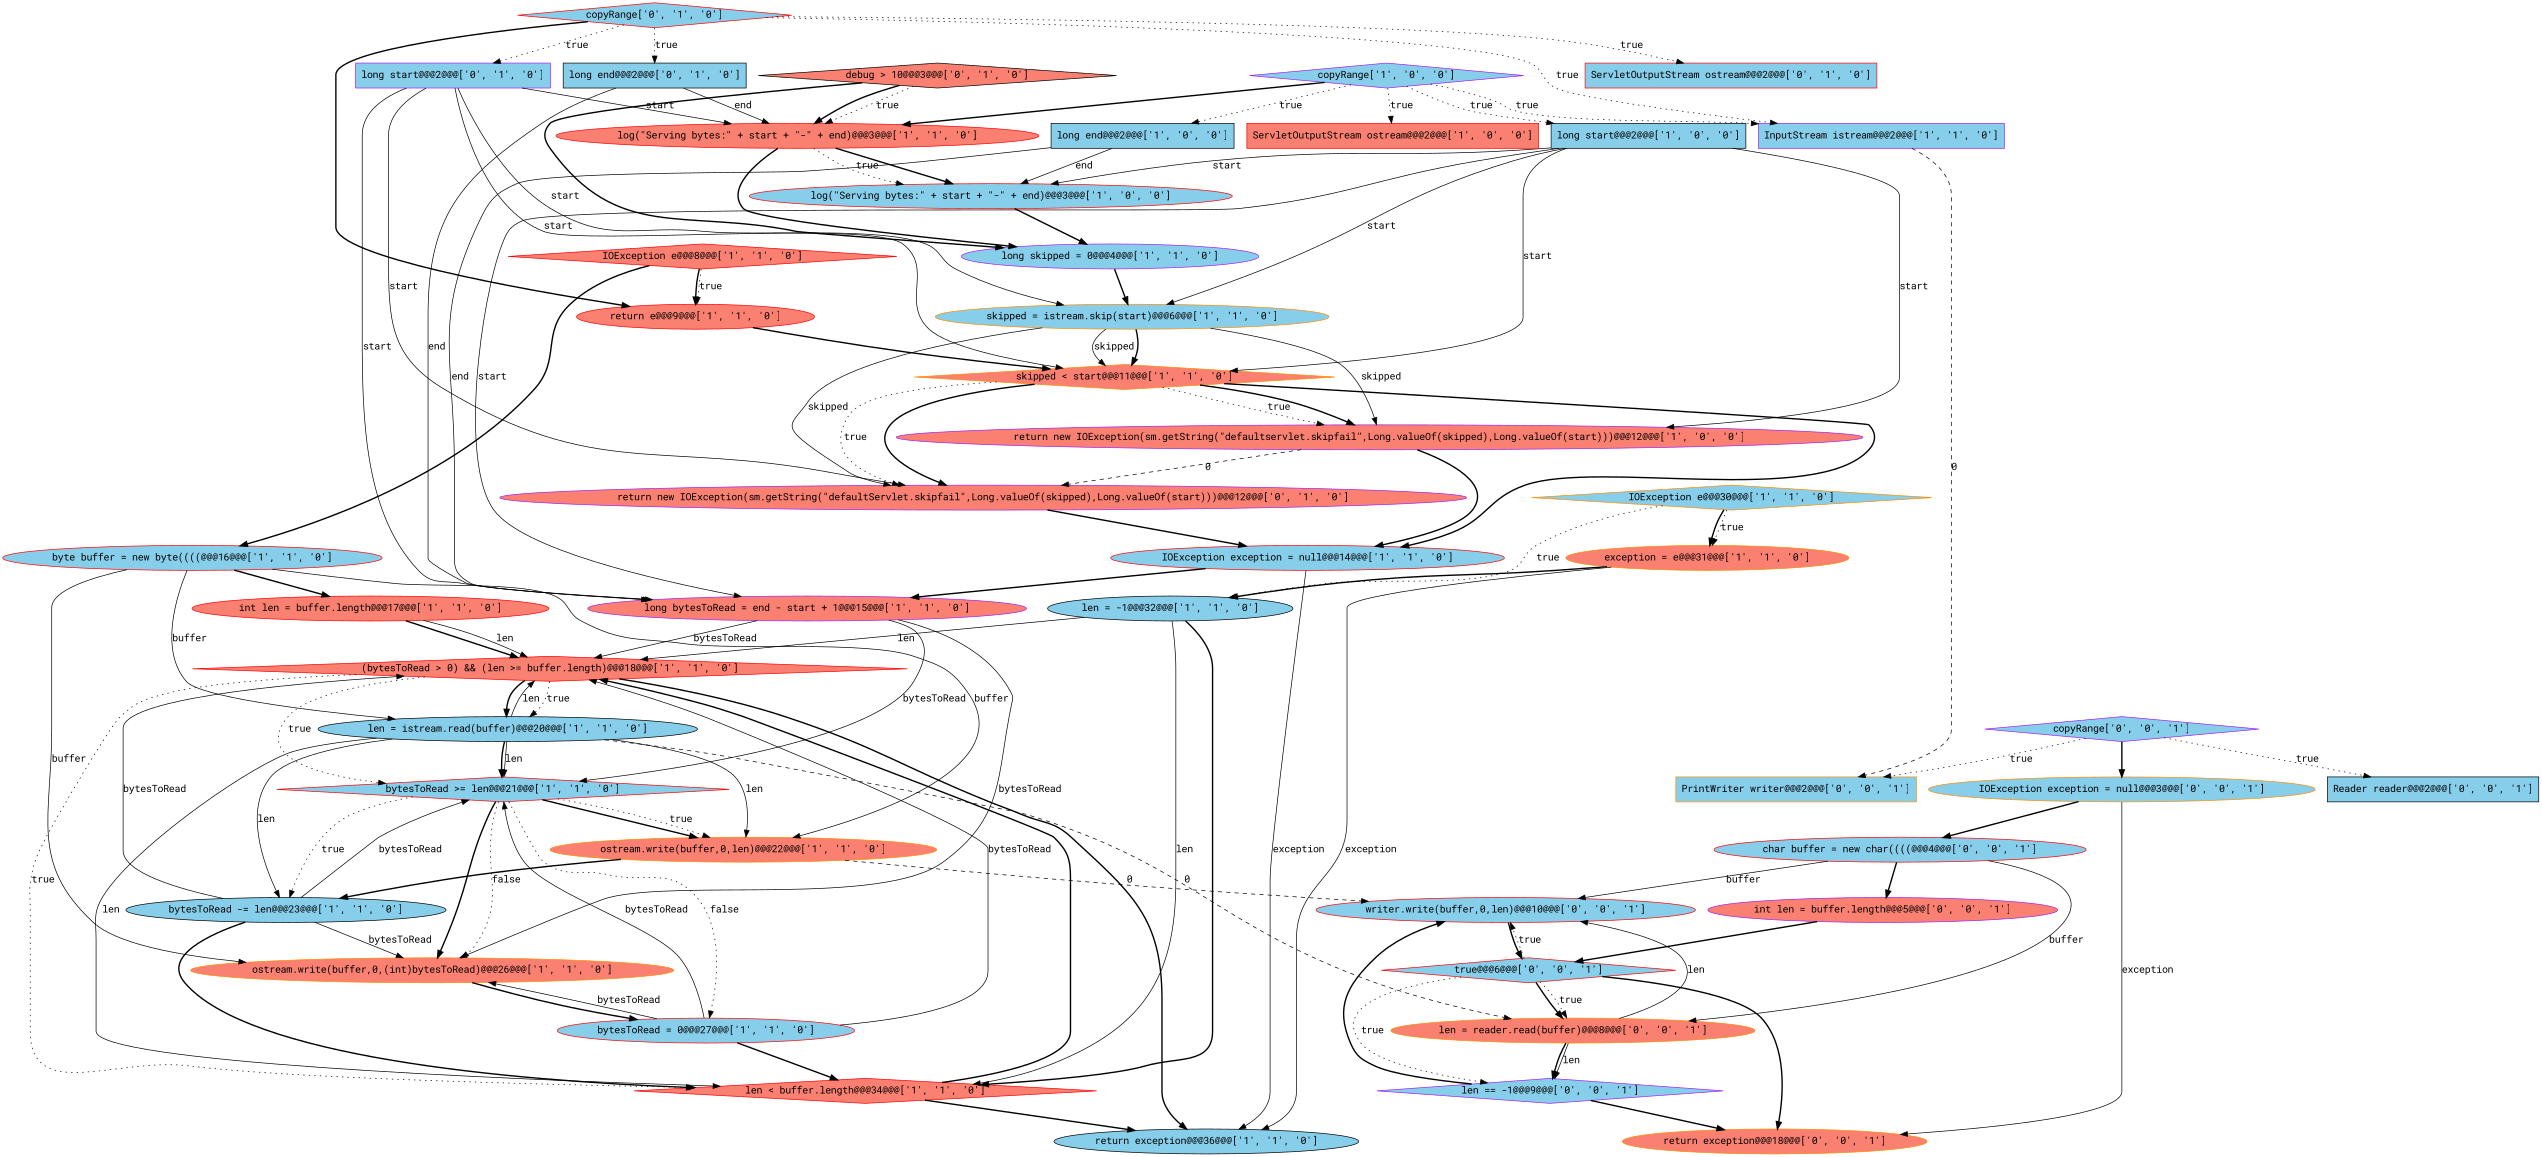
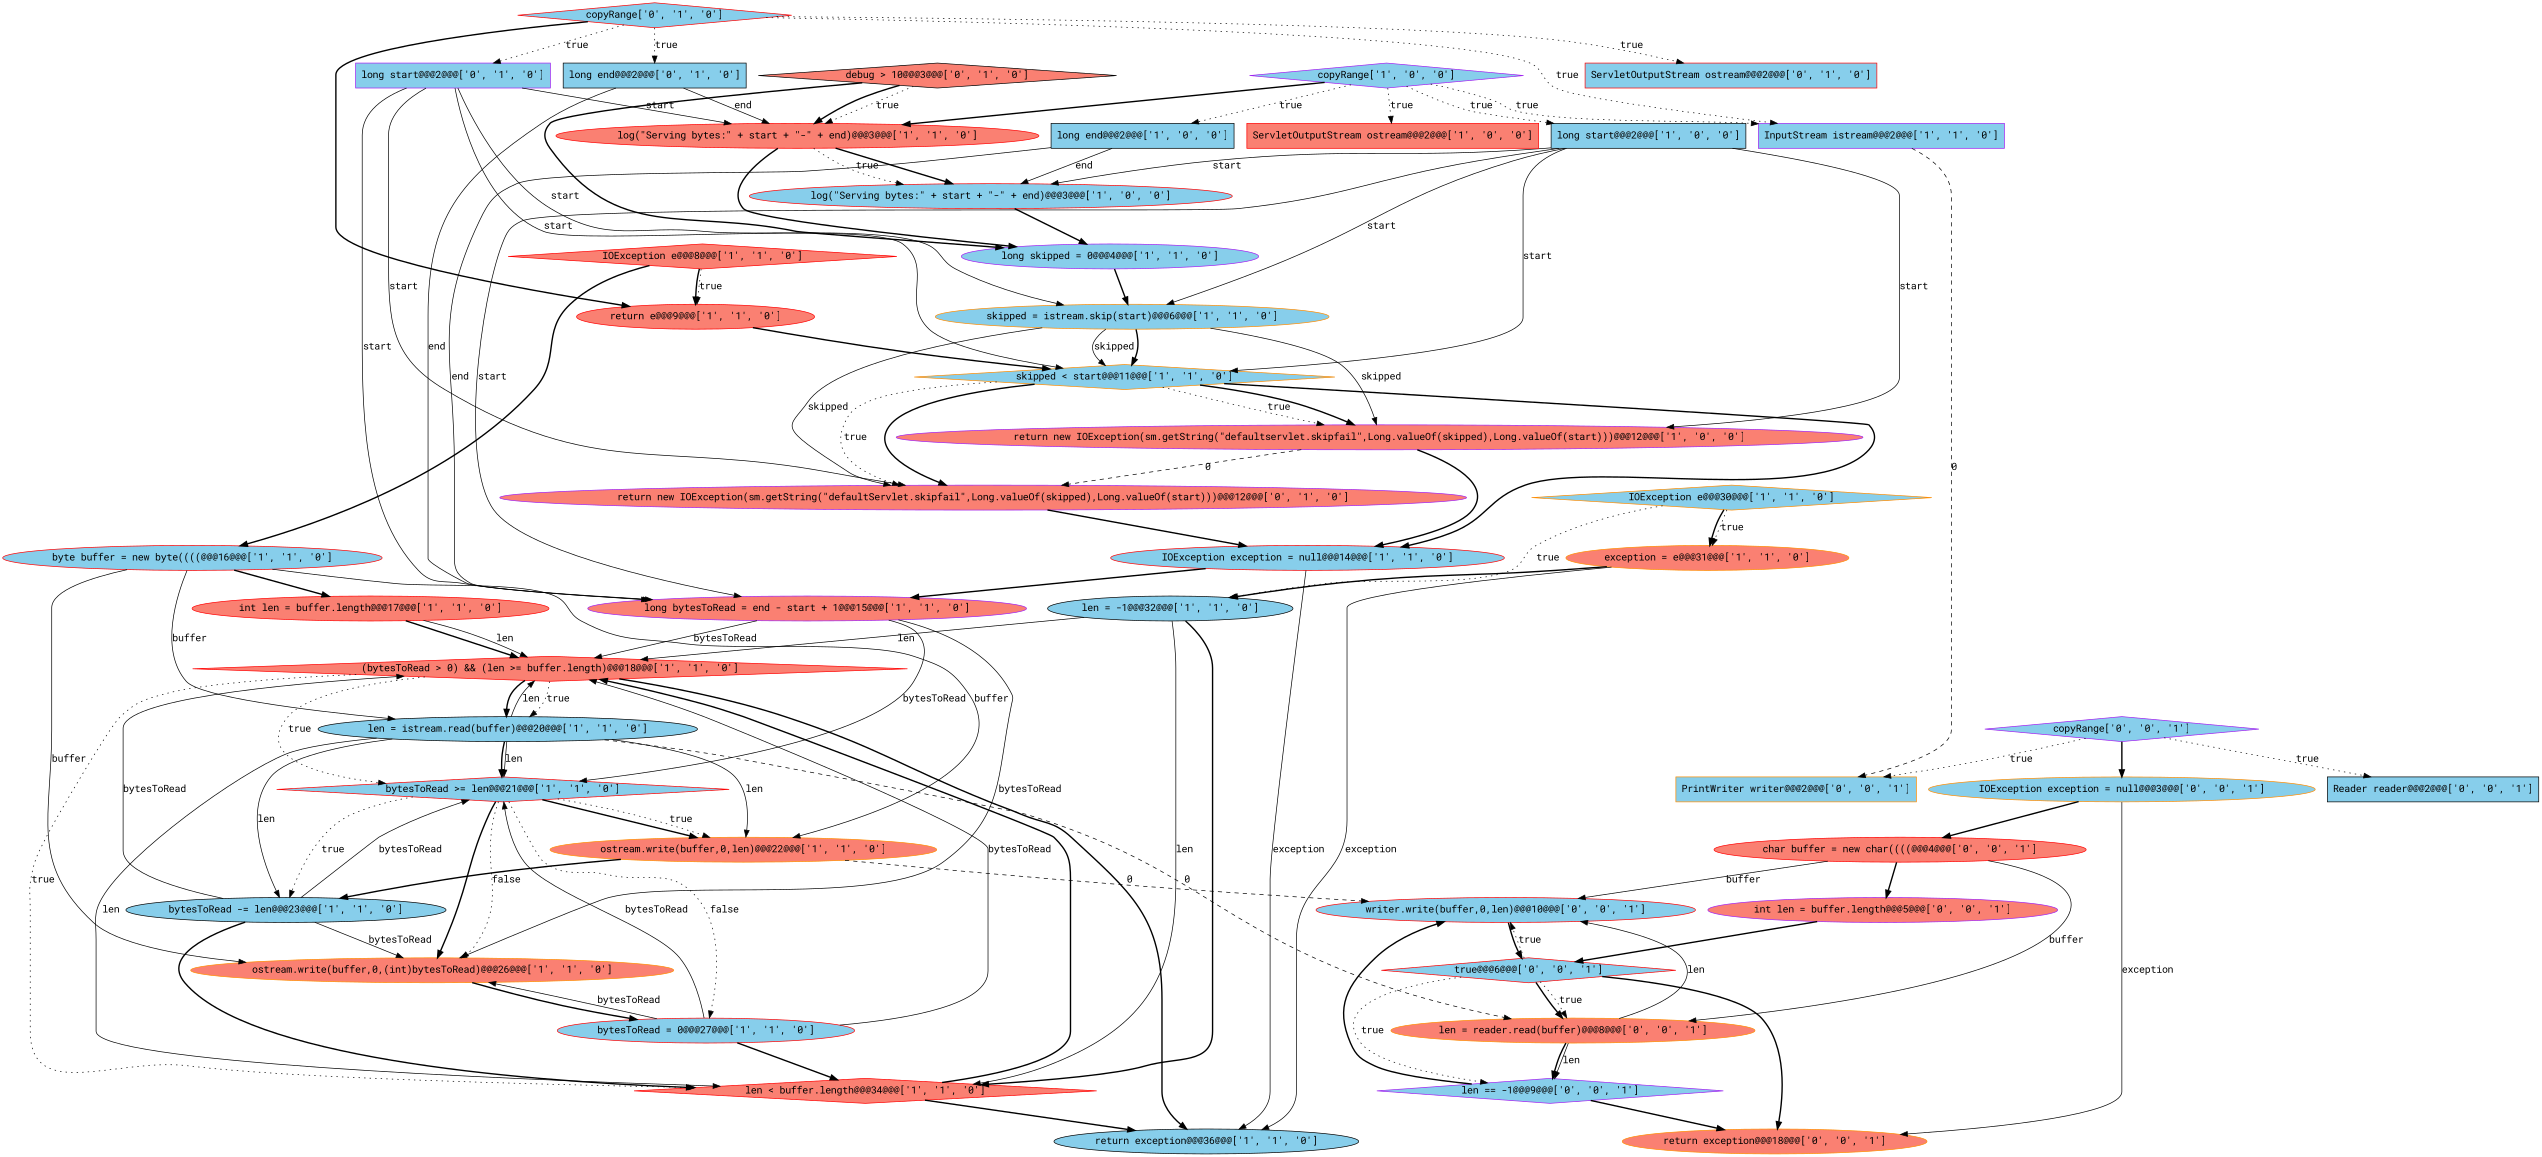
(1125, 377) -> (1125, 377)
(1900, 850) -> (1900, 850)
